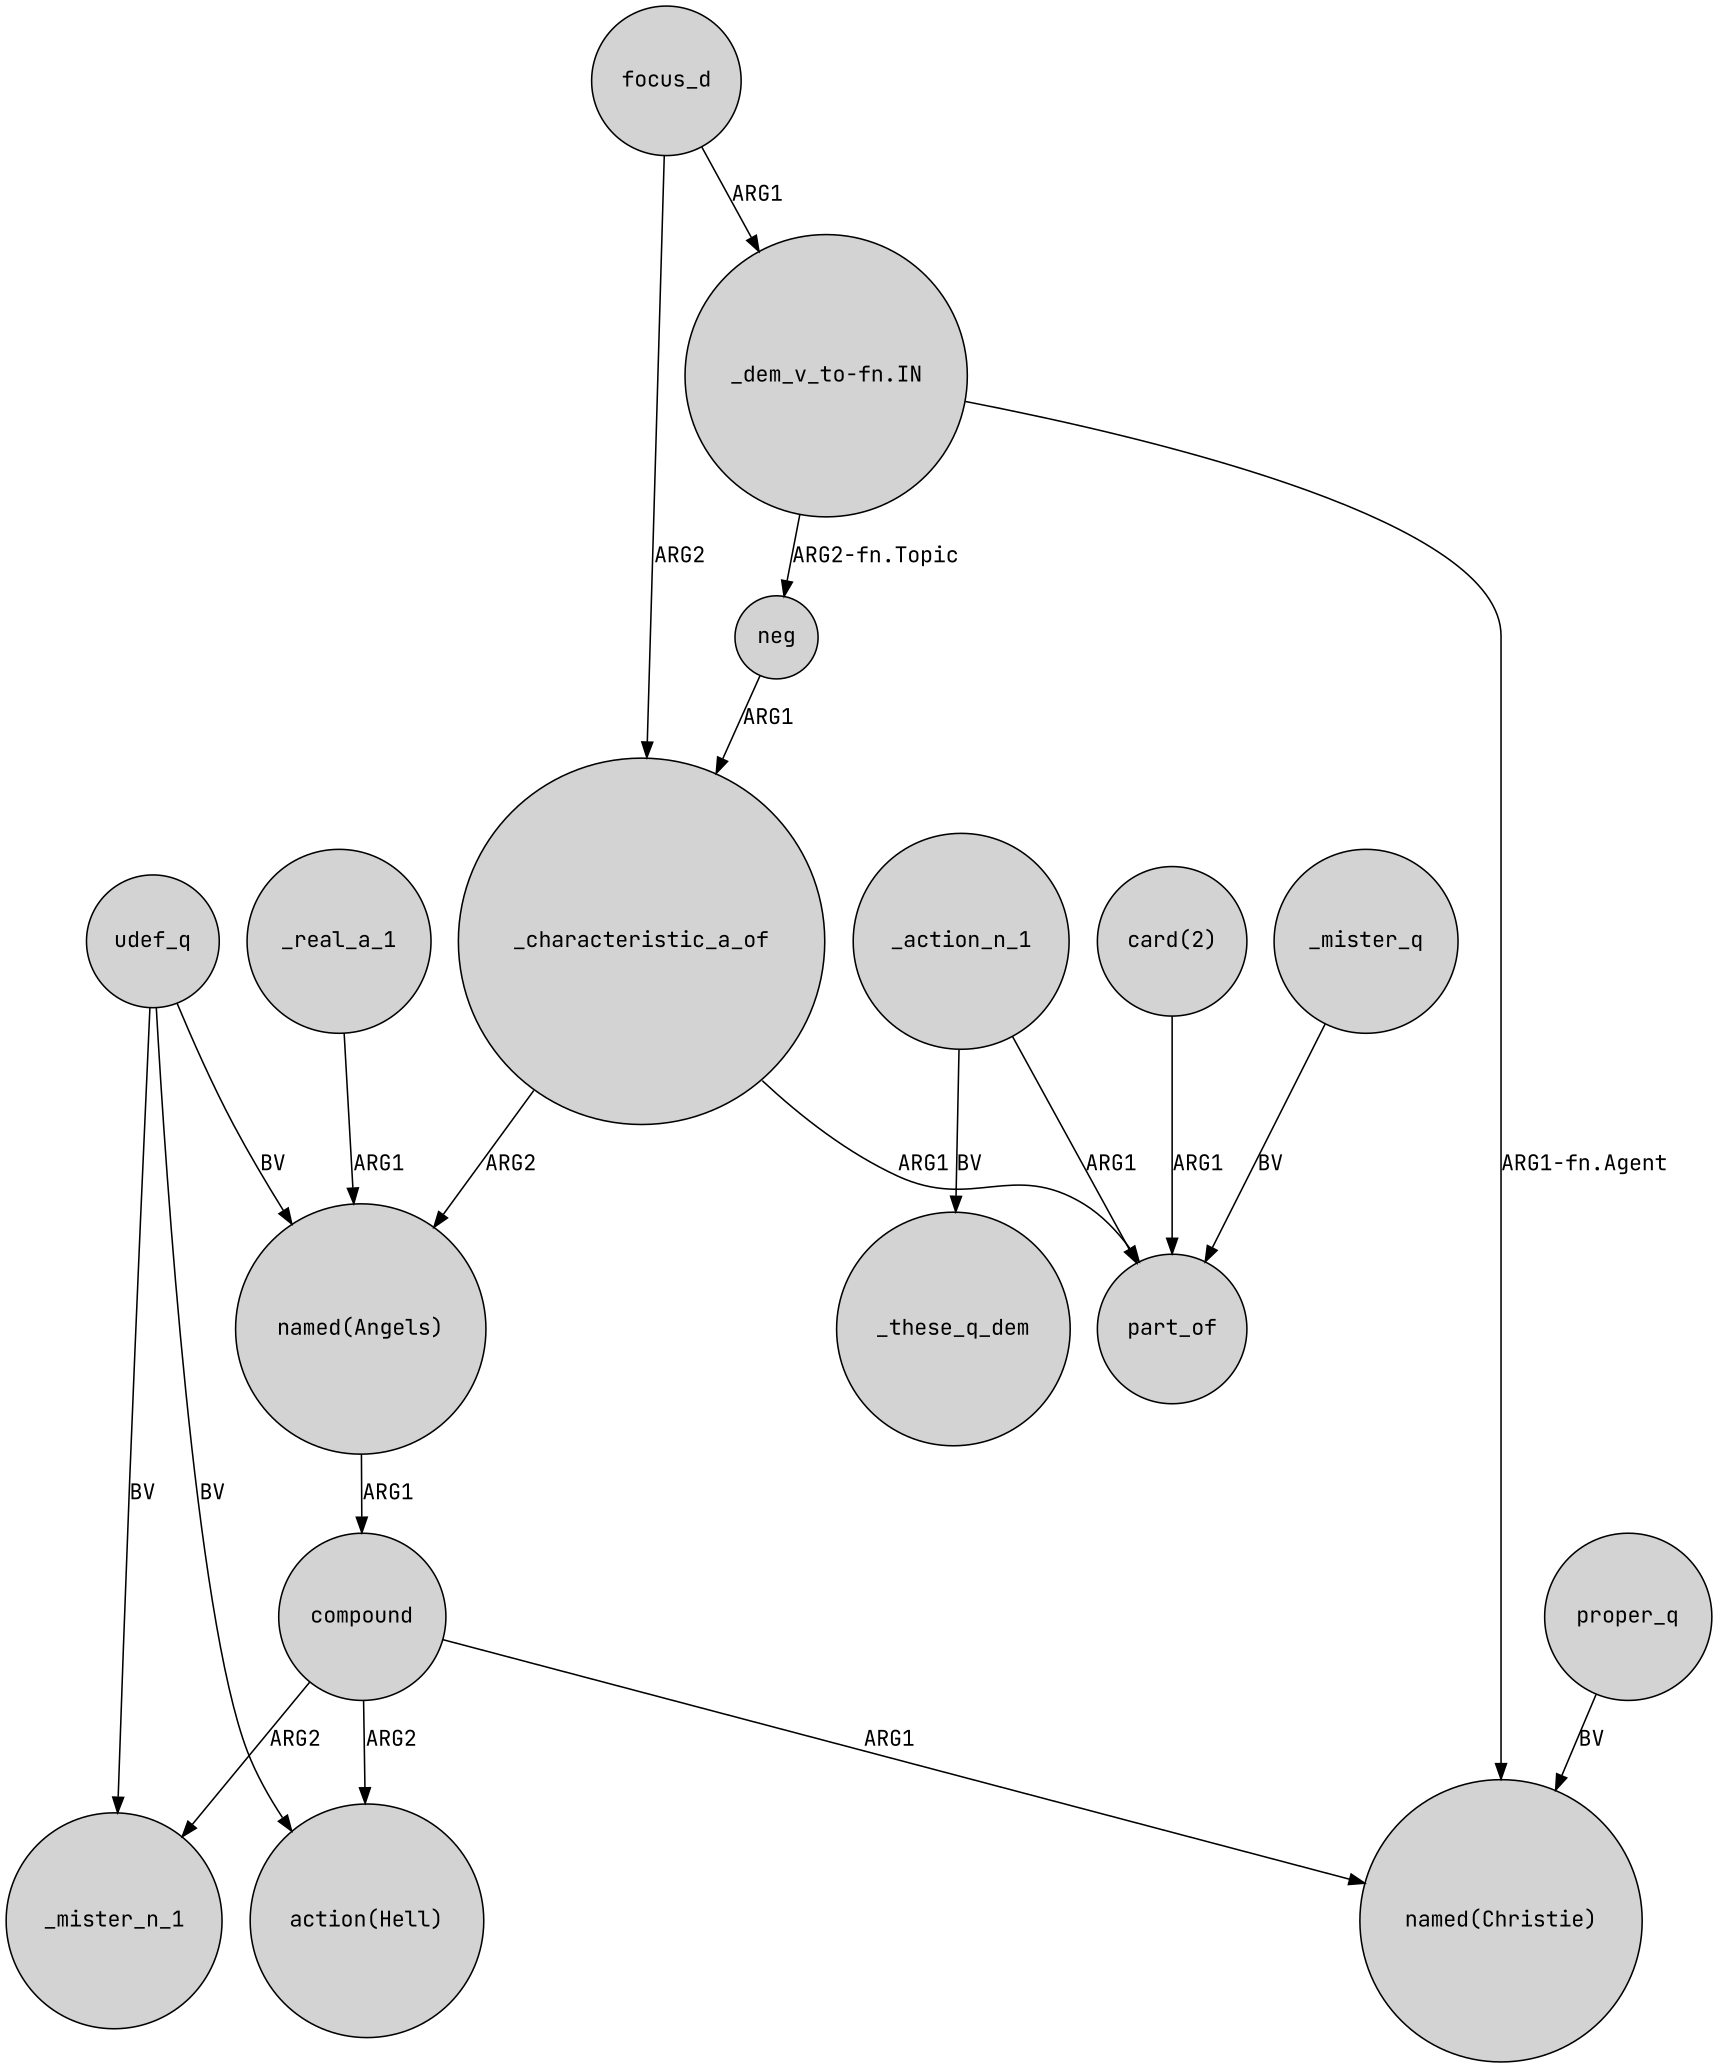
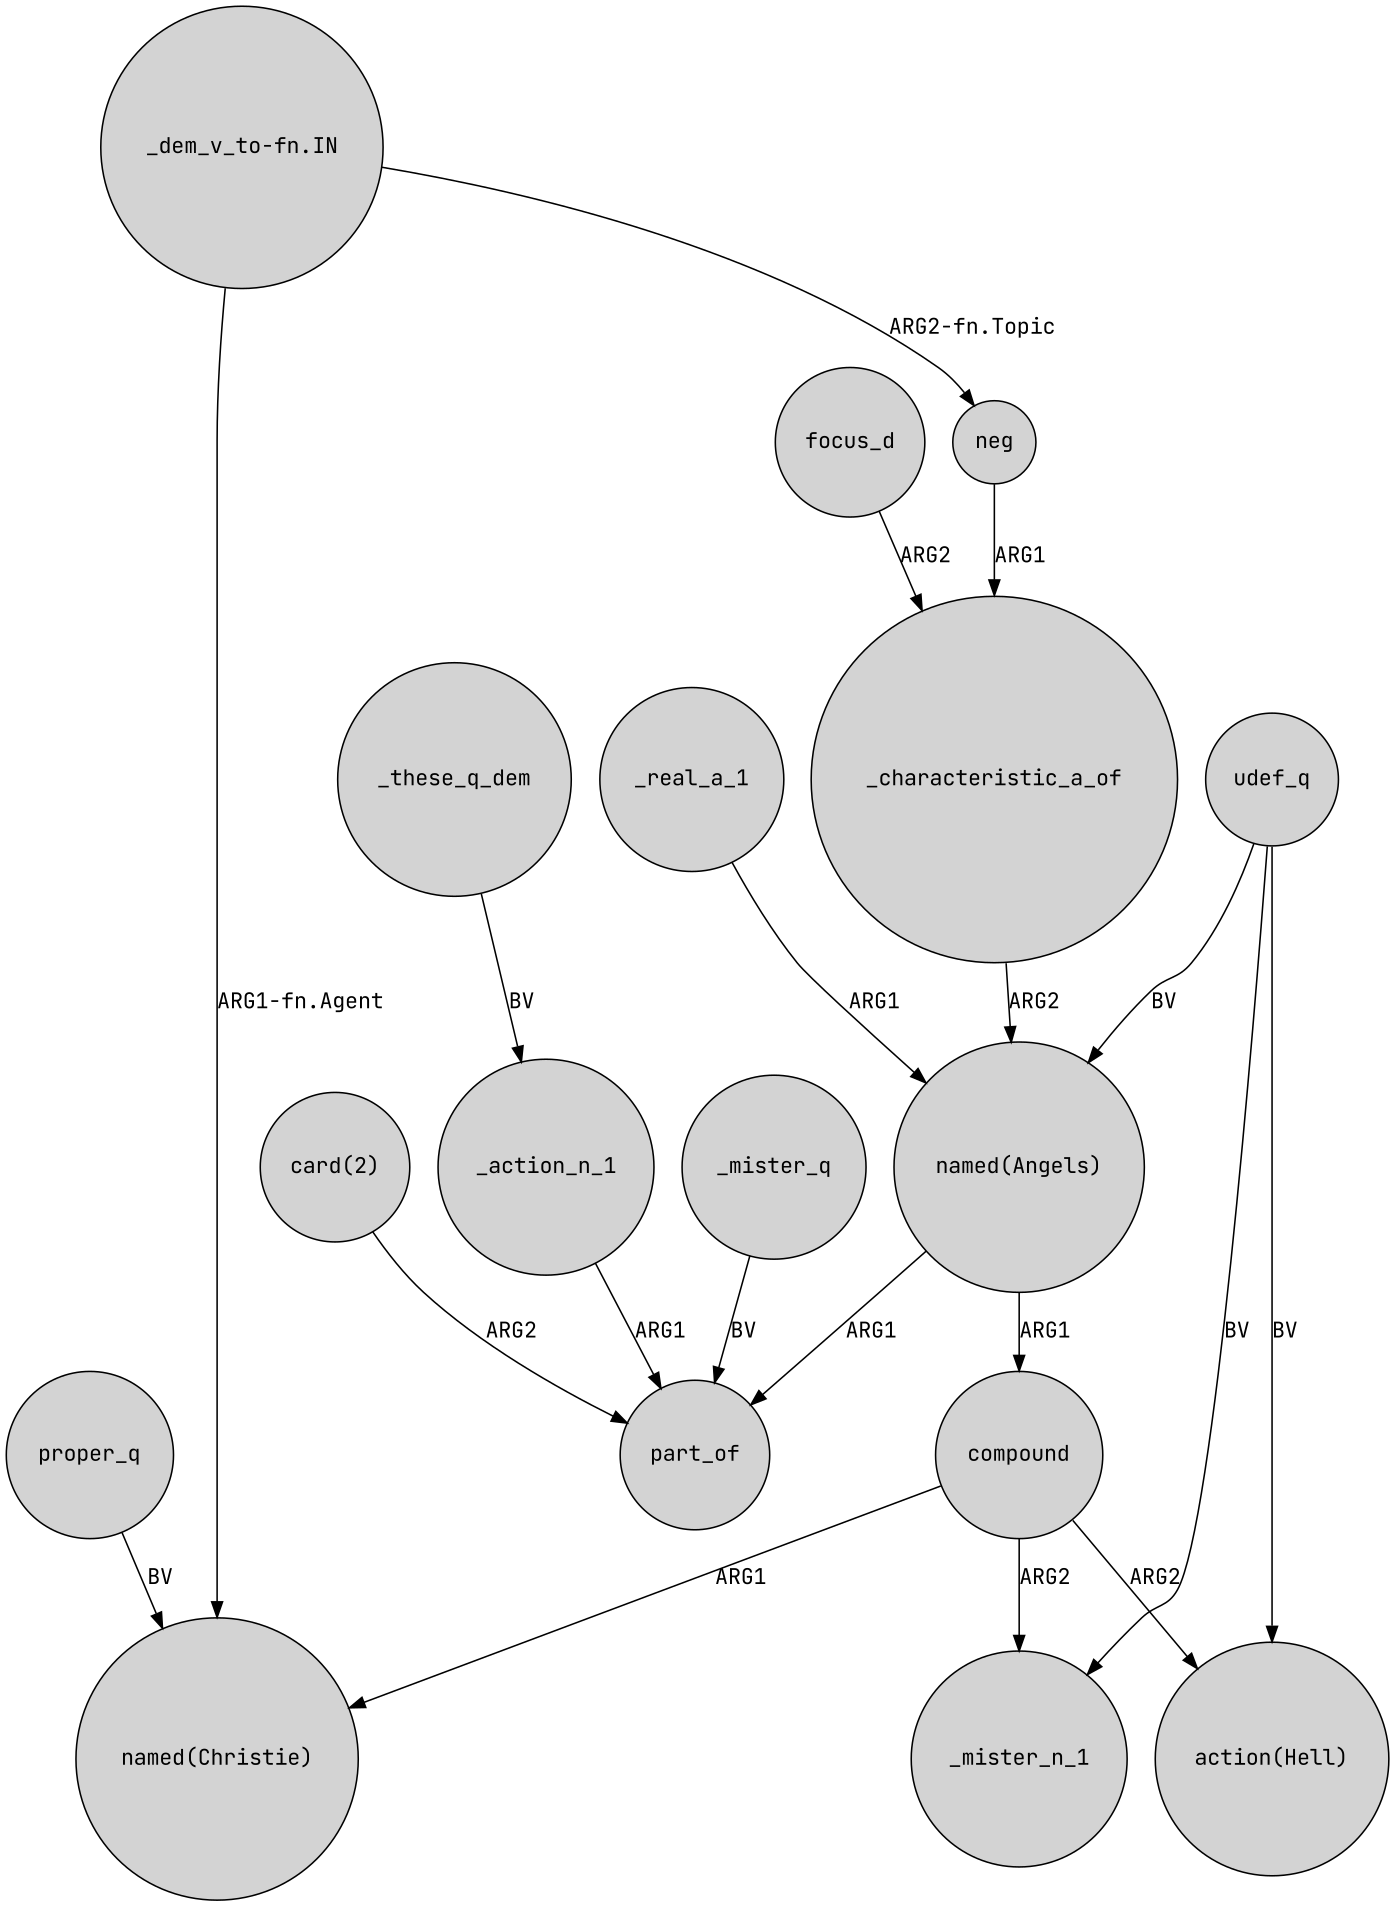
(727, 192) -> none
(958, 1123) -> (499, 970)
(1199, 1164) -> (512, 1332)
(941, 1188) -> (845, 1323)
